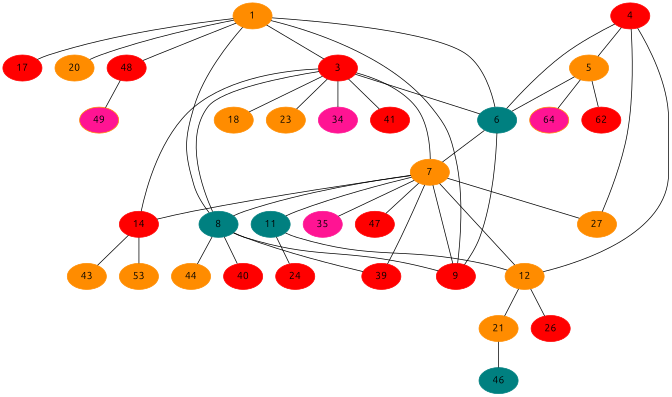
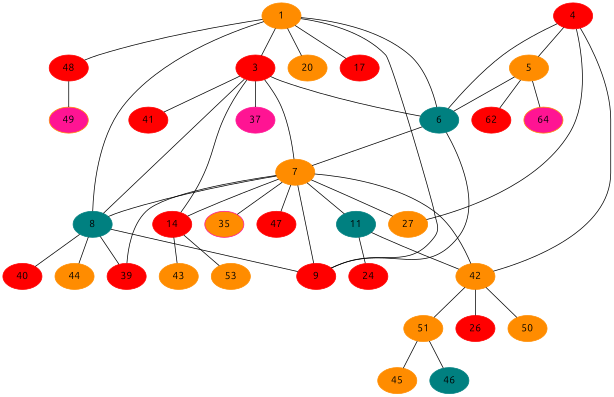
(234, 120) -> none
(286, 120) -> none
(338, 120) -> (255, 120)
(323, 224) -> (224, 224)
(525, 276) -> (475, 276)
(499, 329) -> (423, 329)
none -> (528, 329)
none -> (397, 381)
